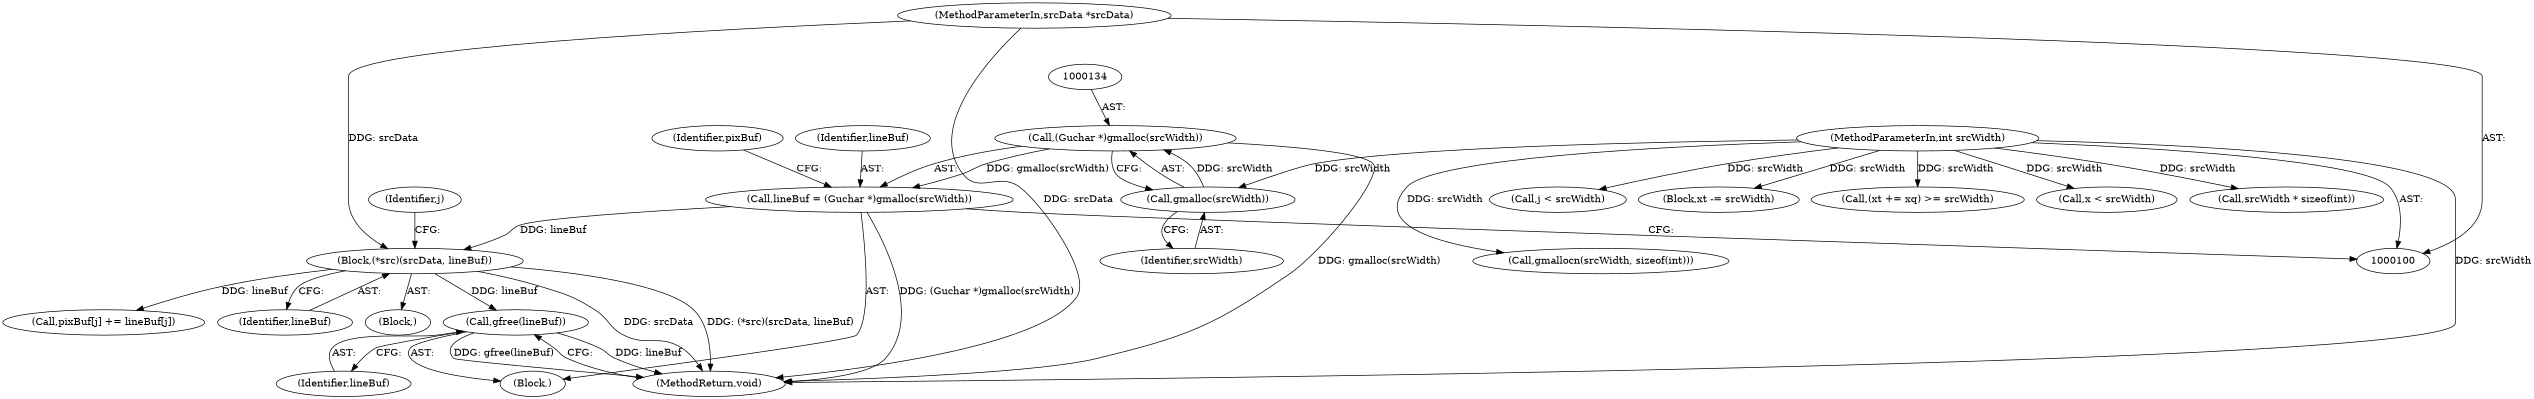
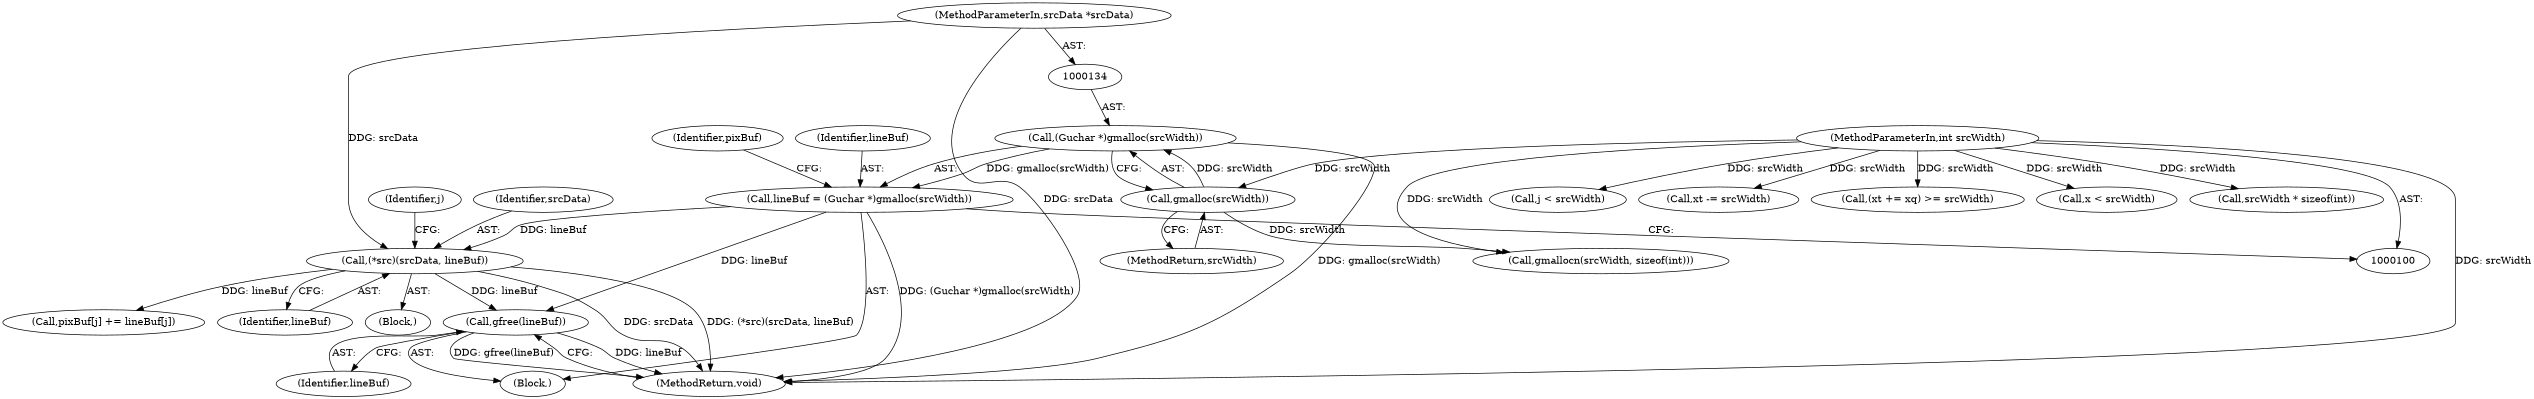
(1927, 36) -> (1058, 44)
none -> (543, 200)
(1719, 200) -> (1719, 200)
none -> (1360, 245)
none -> (690, 260)
(415, 261) -> (415, 261)
(1192, 261) -> (1192, 261)
